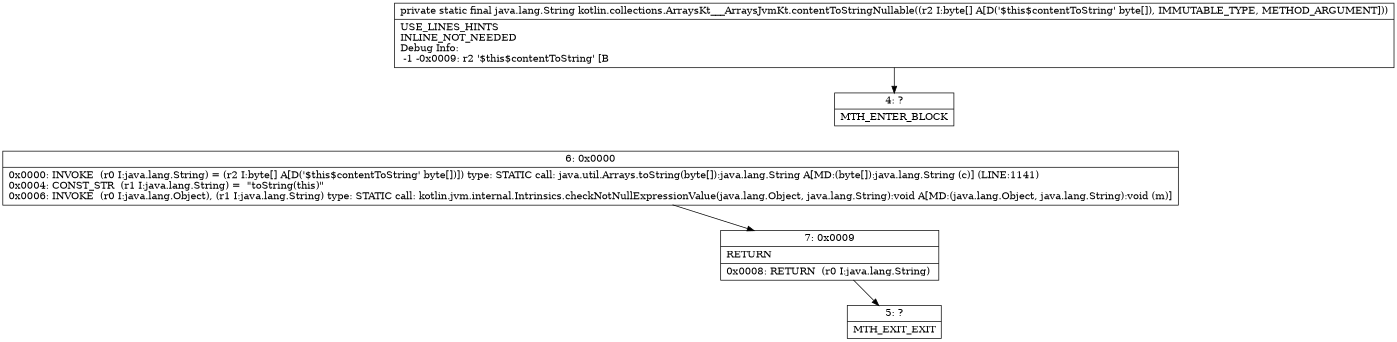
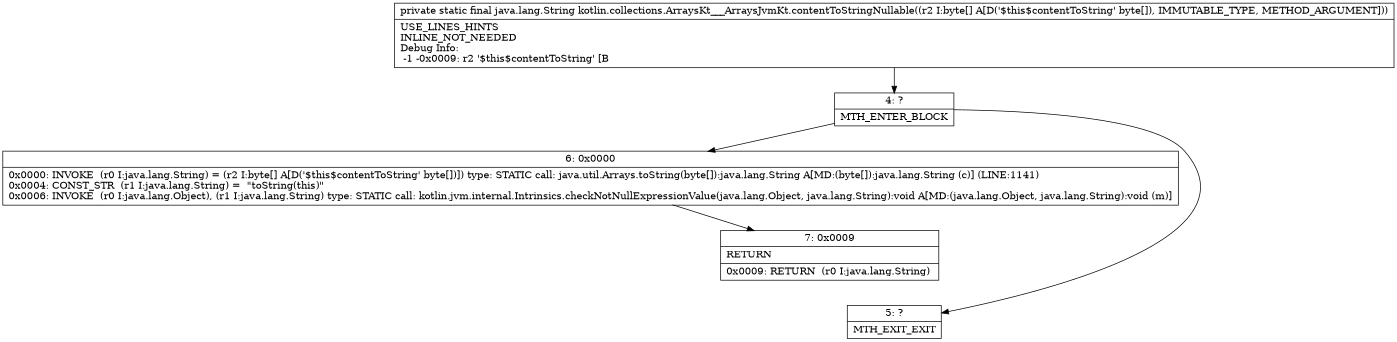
none -> (775, 137)
(830, 271) -> (830, 271)
(864, 290) -> (1197, 195)
